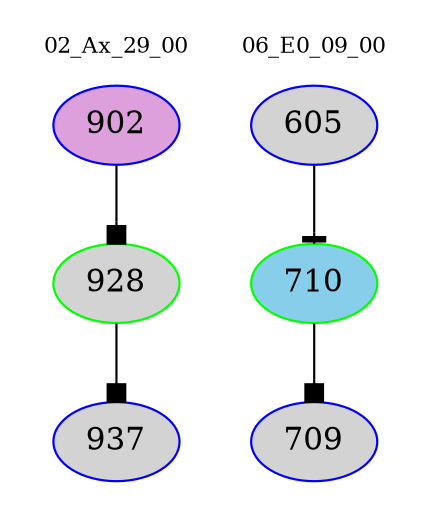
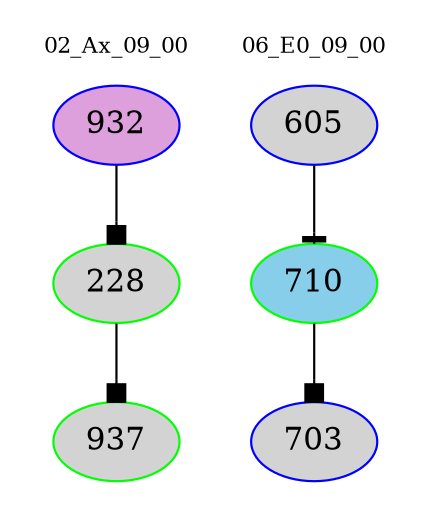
(116, 47) -> (116, 47)
(116, 125) -> (116, 125)
(116, 283) -> (116, 283)
(116, 442) -> (116, 442)
(314, 442) -> (314, 442)
